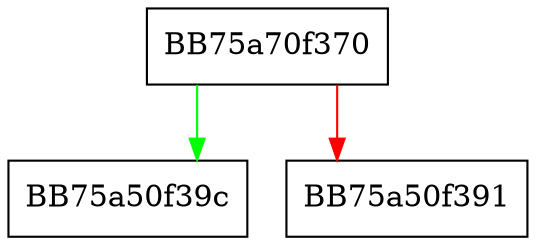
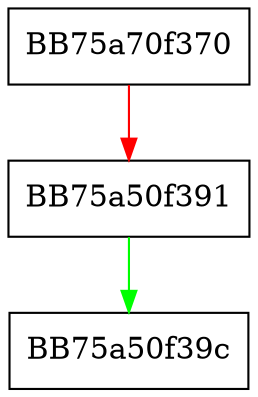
(197, 112) -> (129, 264)
